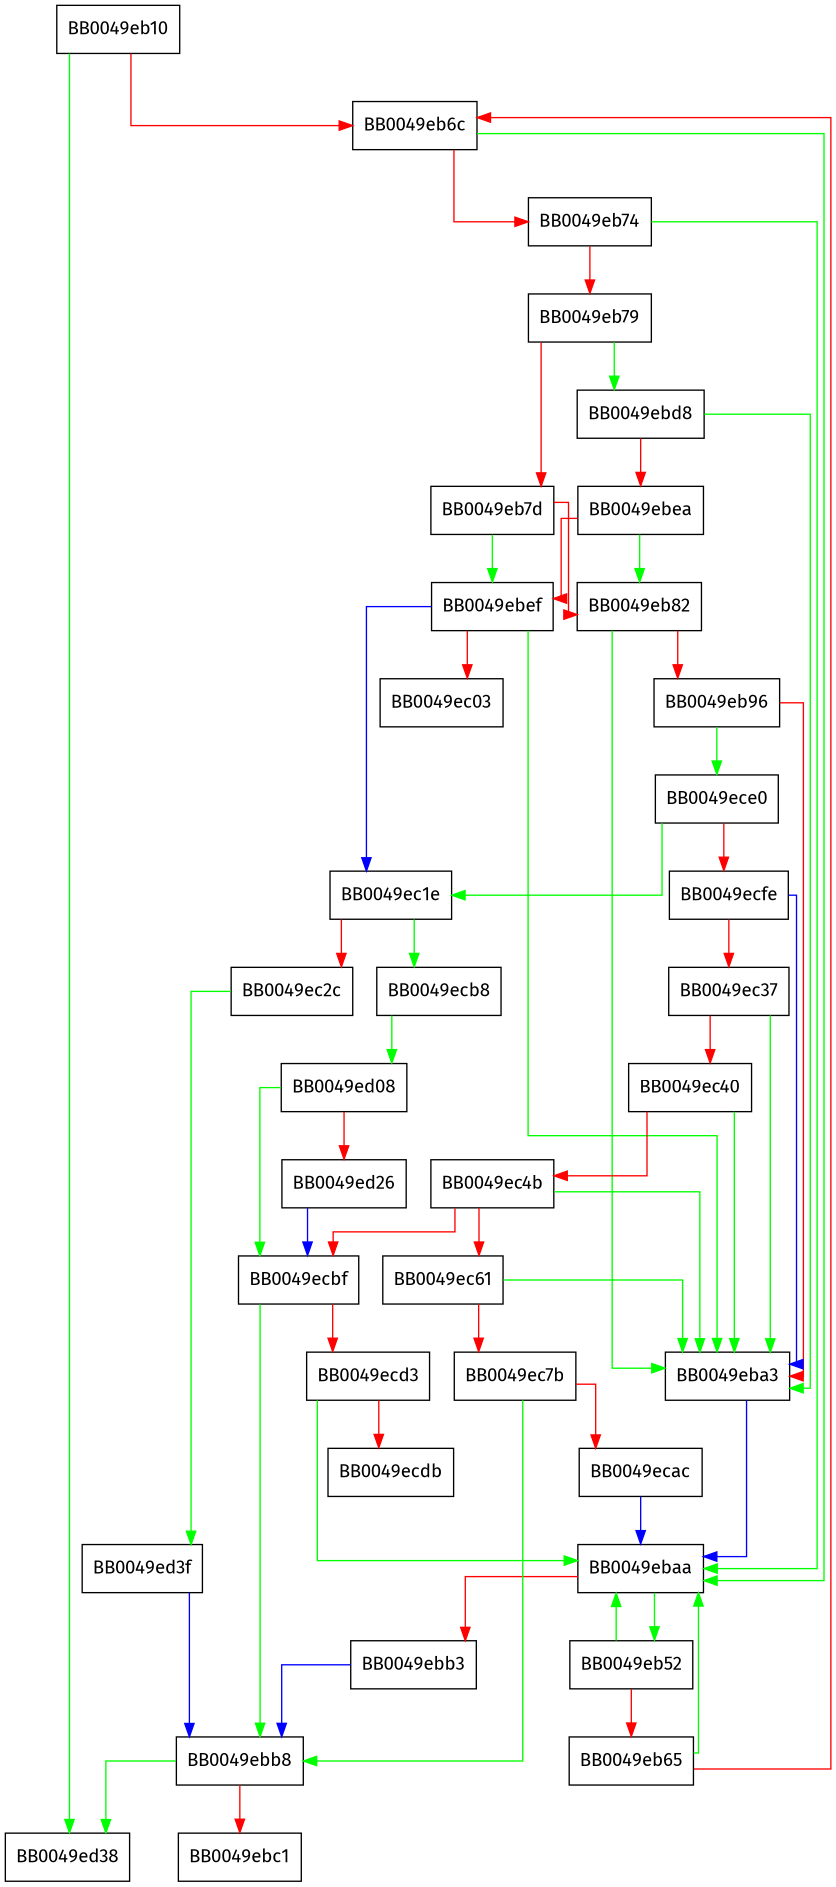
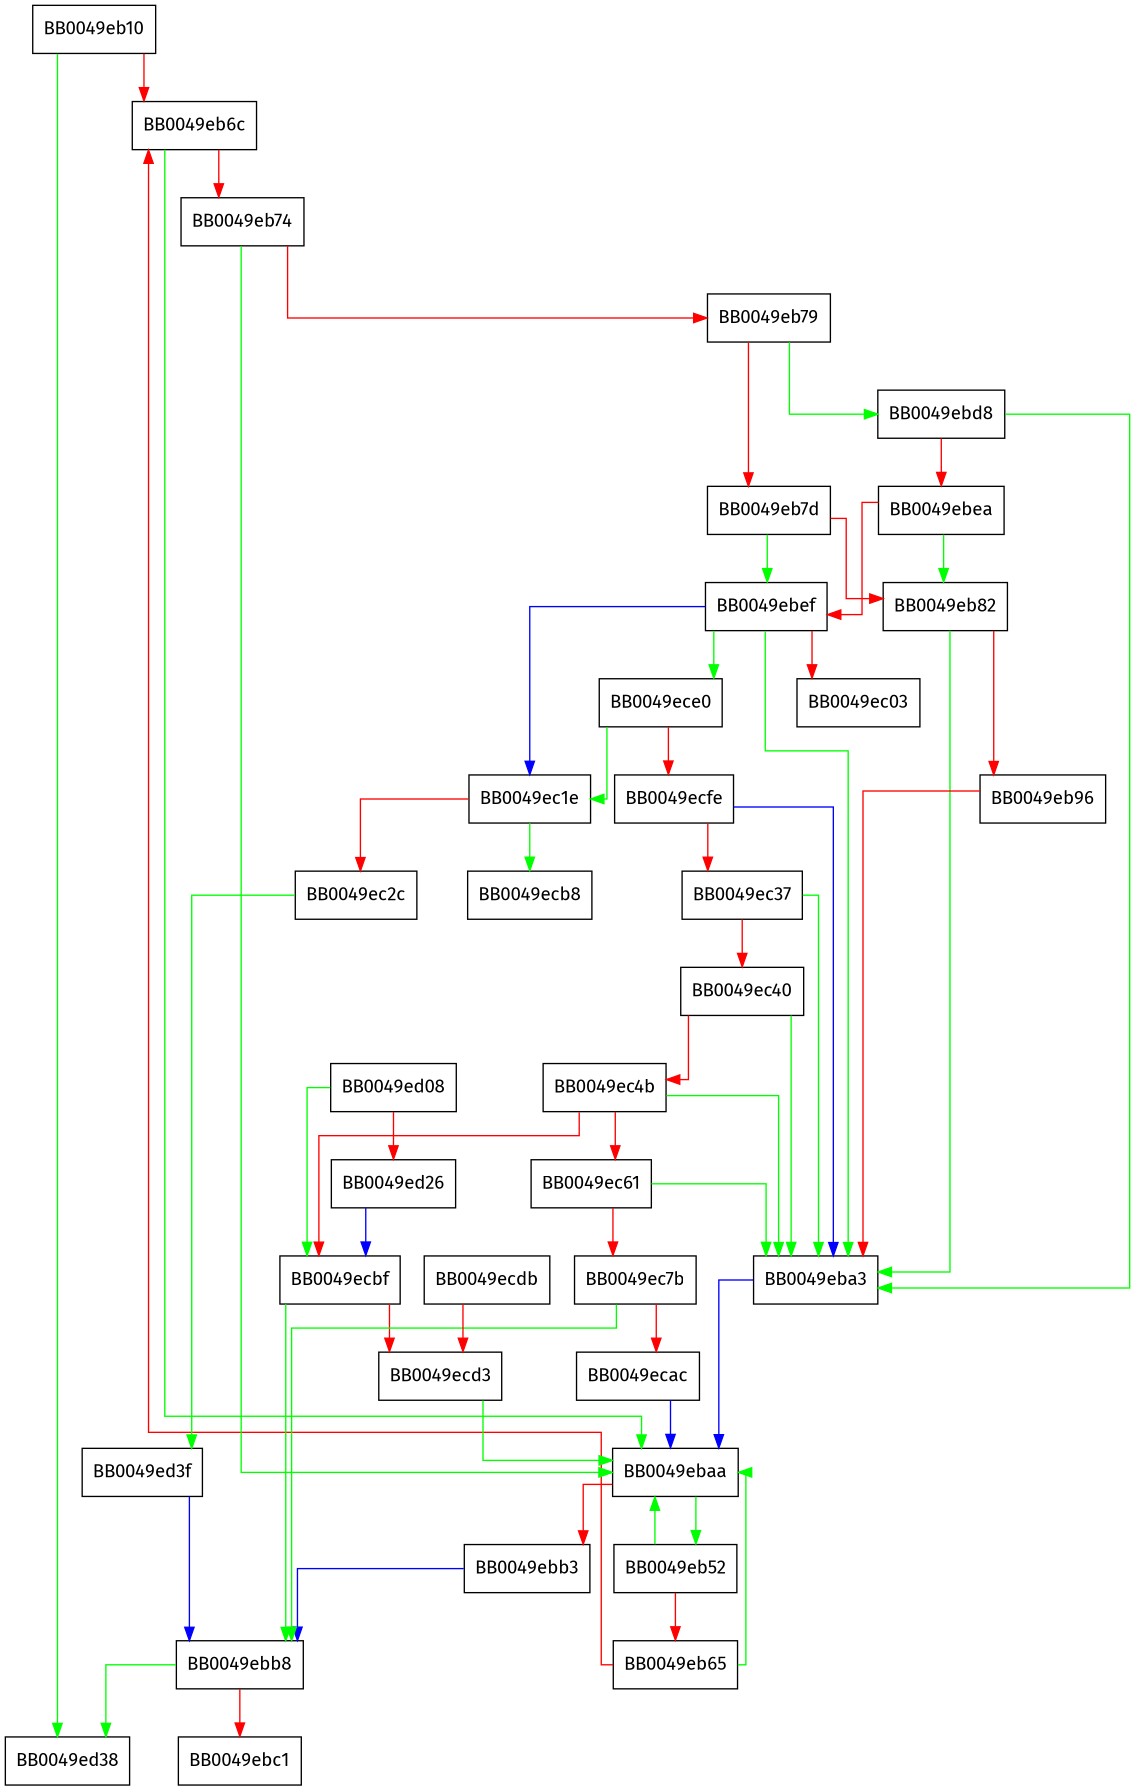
(717, 744) -> (714, 648)
(392, 1033) -> none
(379, 1417) -> (463, 1320)
